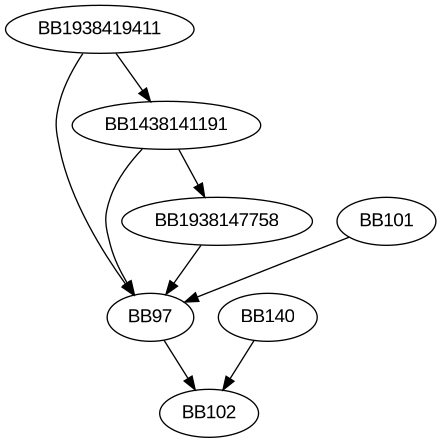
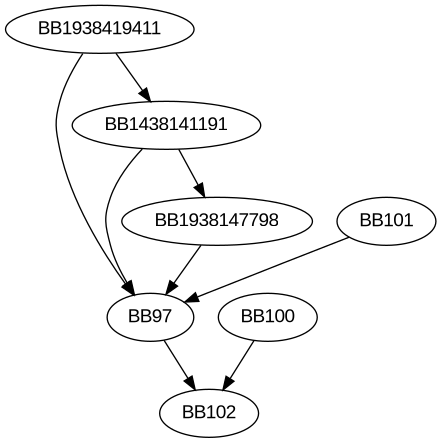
(217, 221) -> (217, 221)
(268, 317) -> (268, 317)
